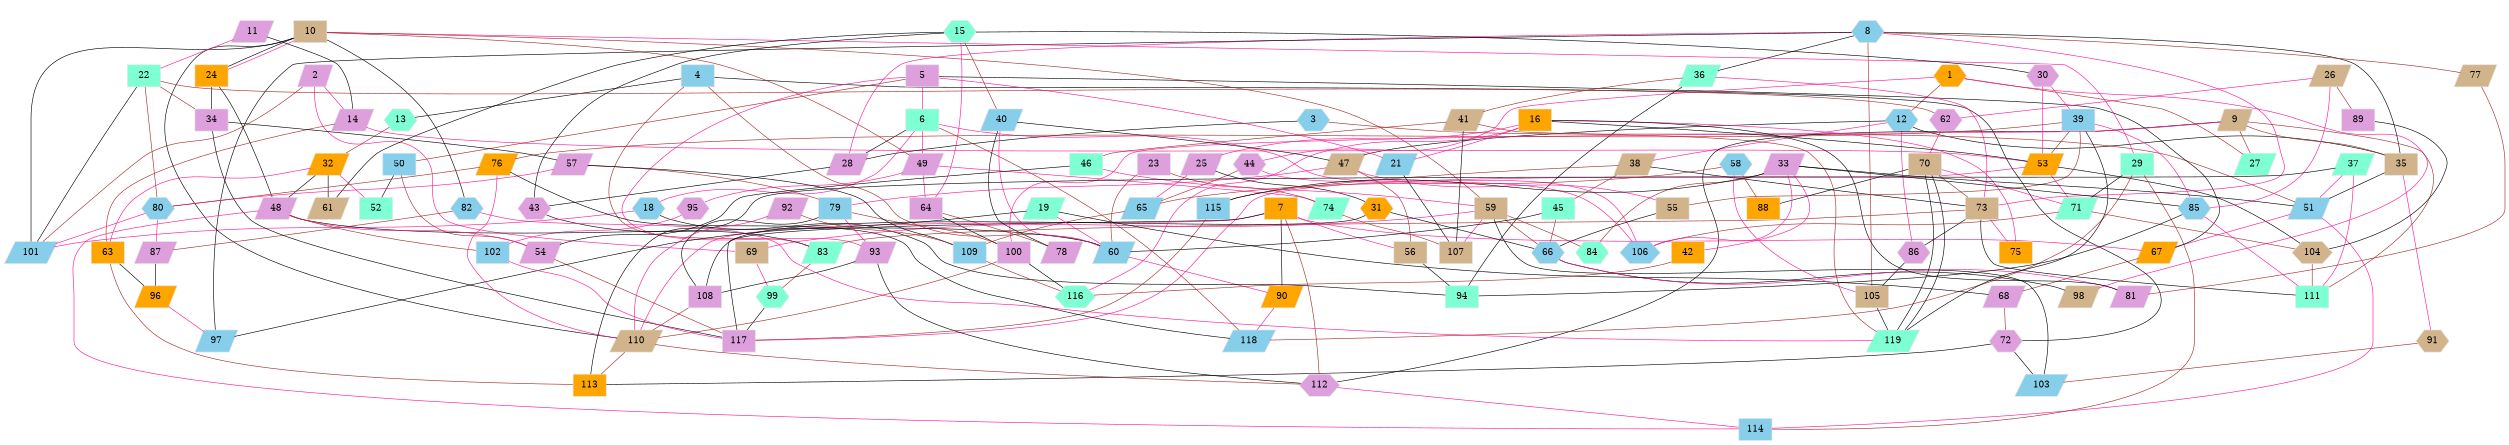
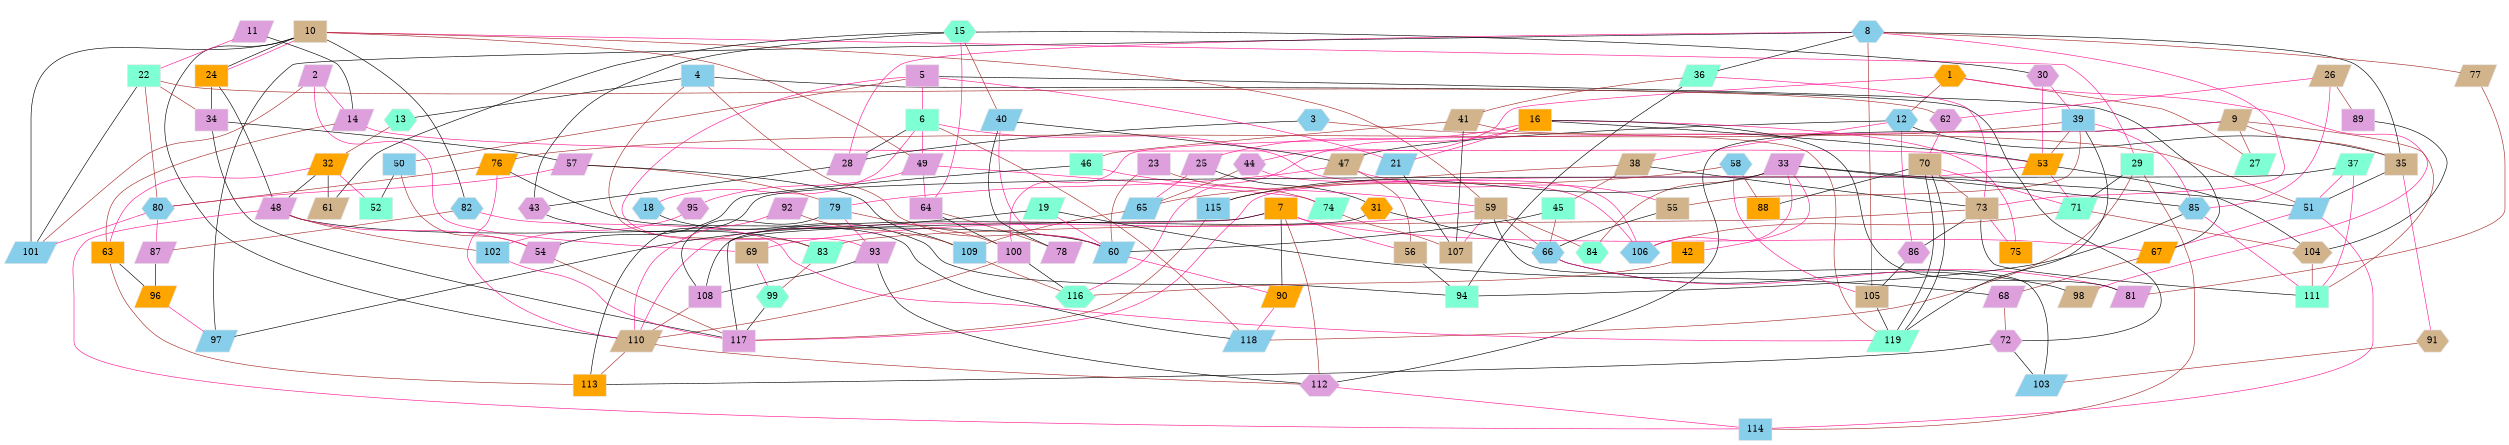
(300, 228) -> none
